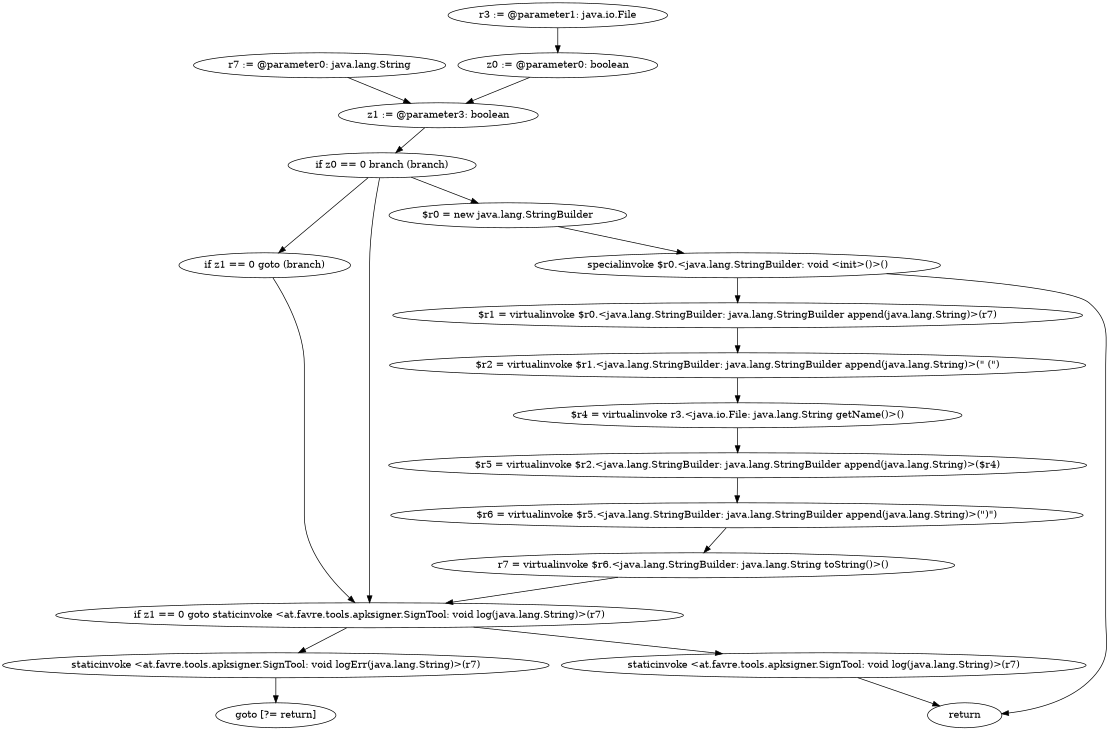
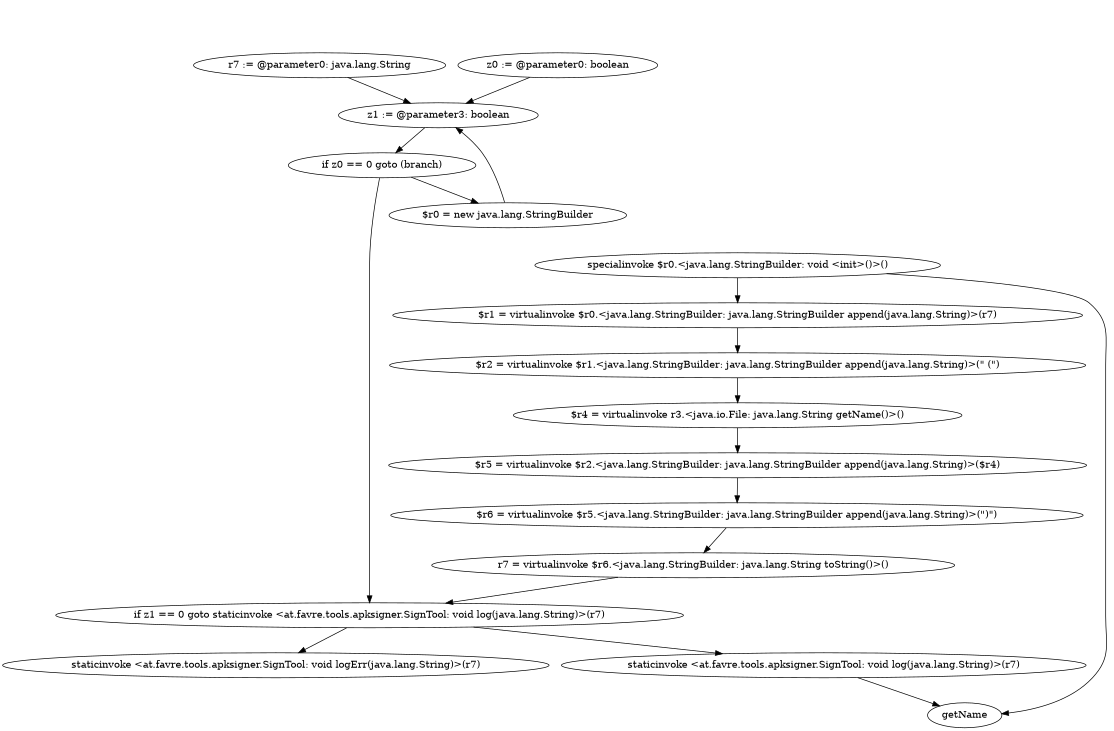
(558, 15) -> none
(382, 165) -> (382, 165)
(618, 239) -> (489, 164)
(265, 265) -> none
(276, 715) -> none
(965, 715) -> (965, 715)
